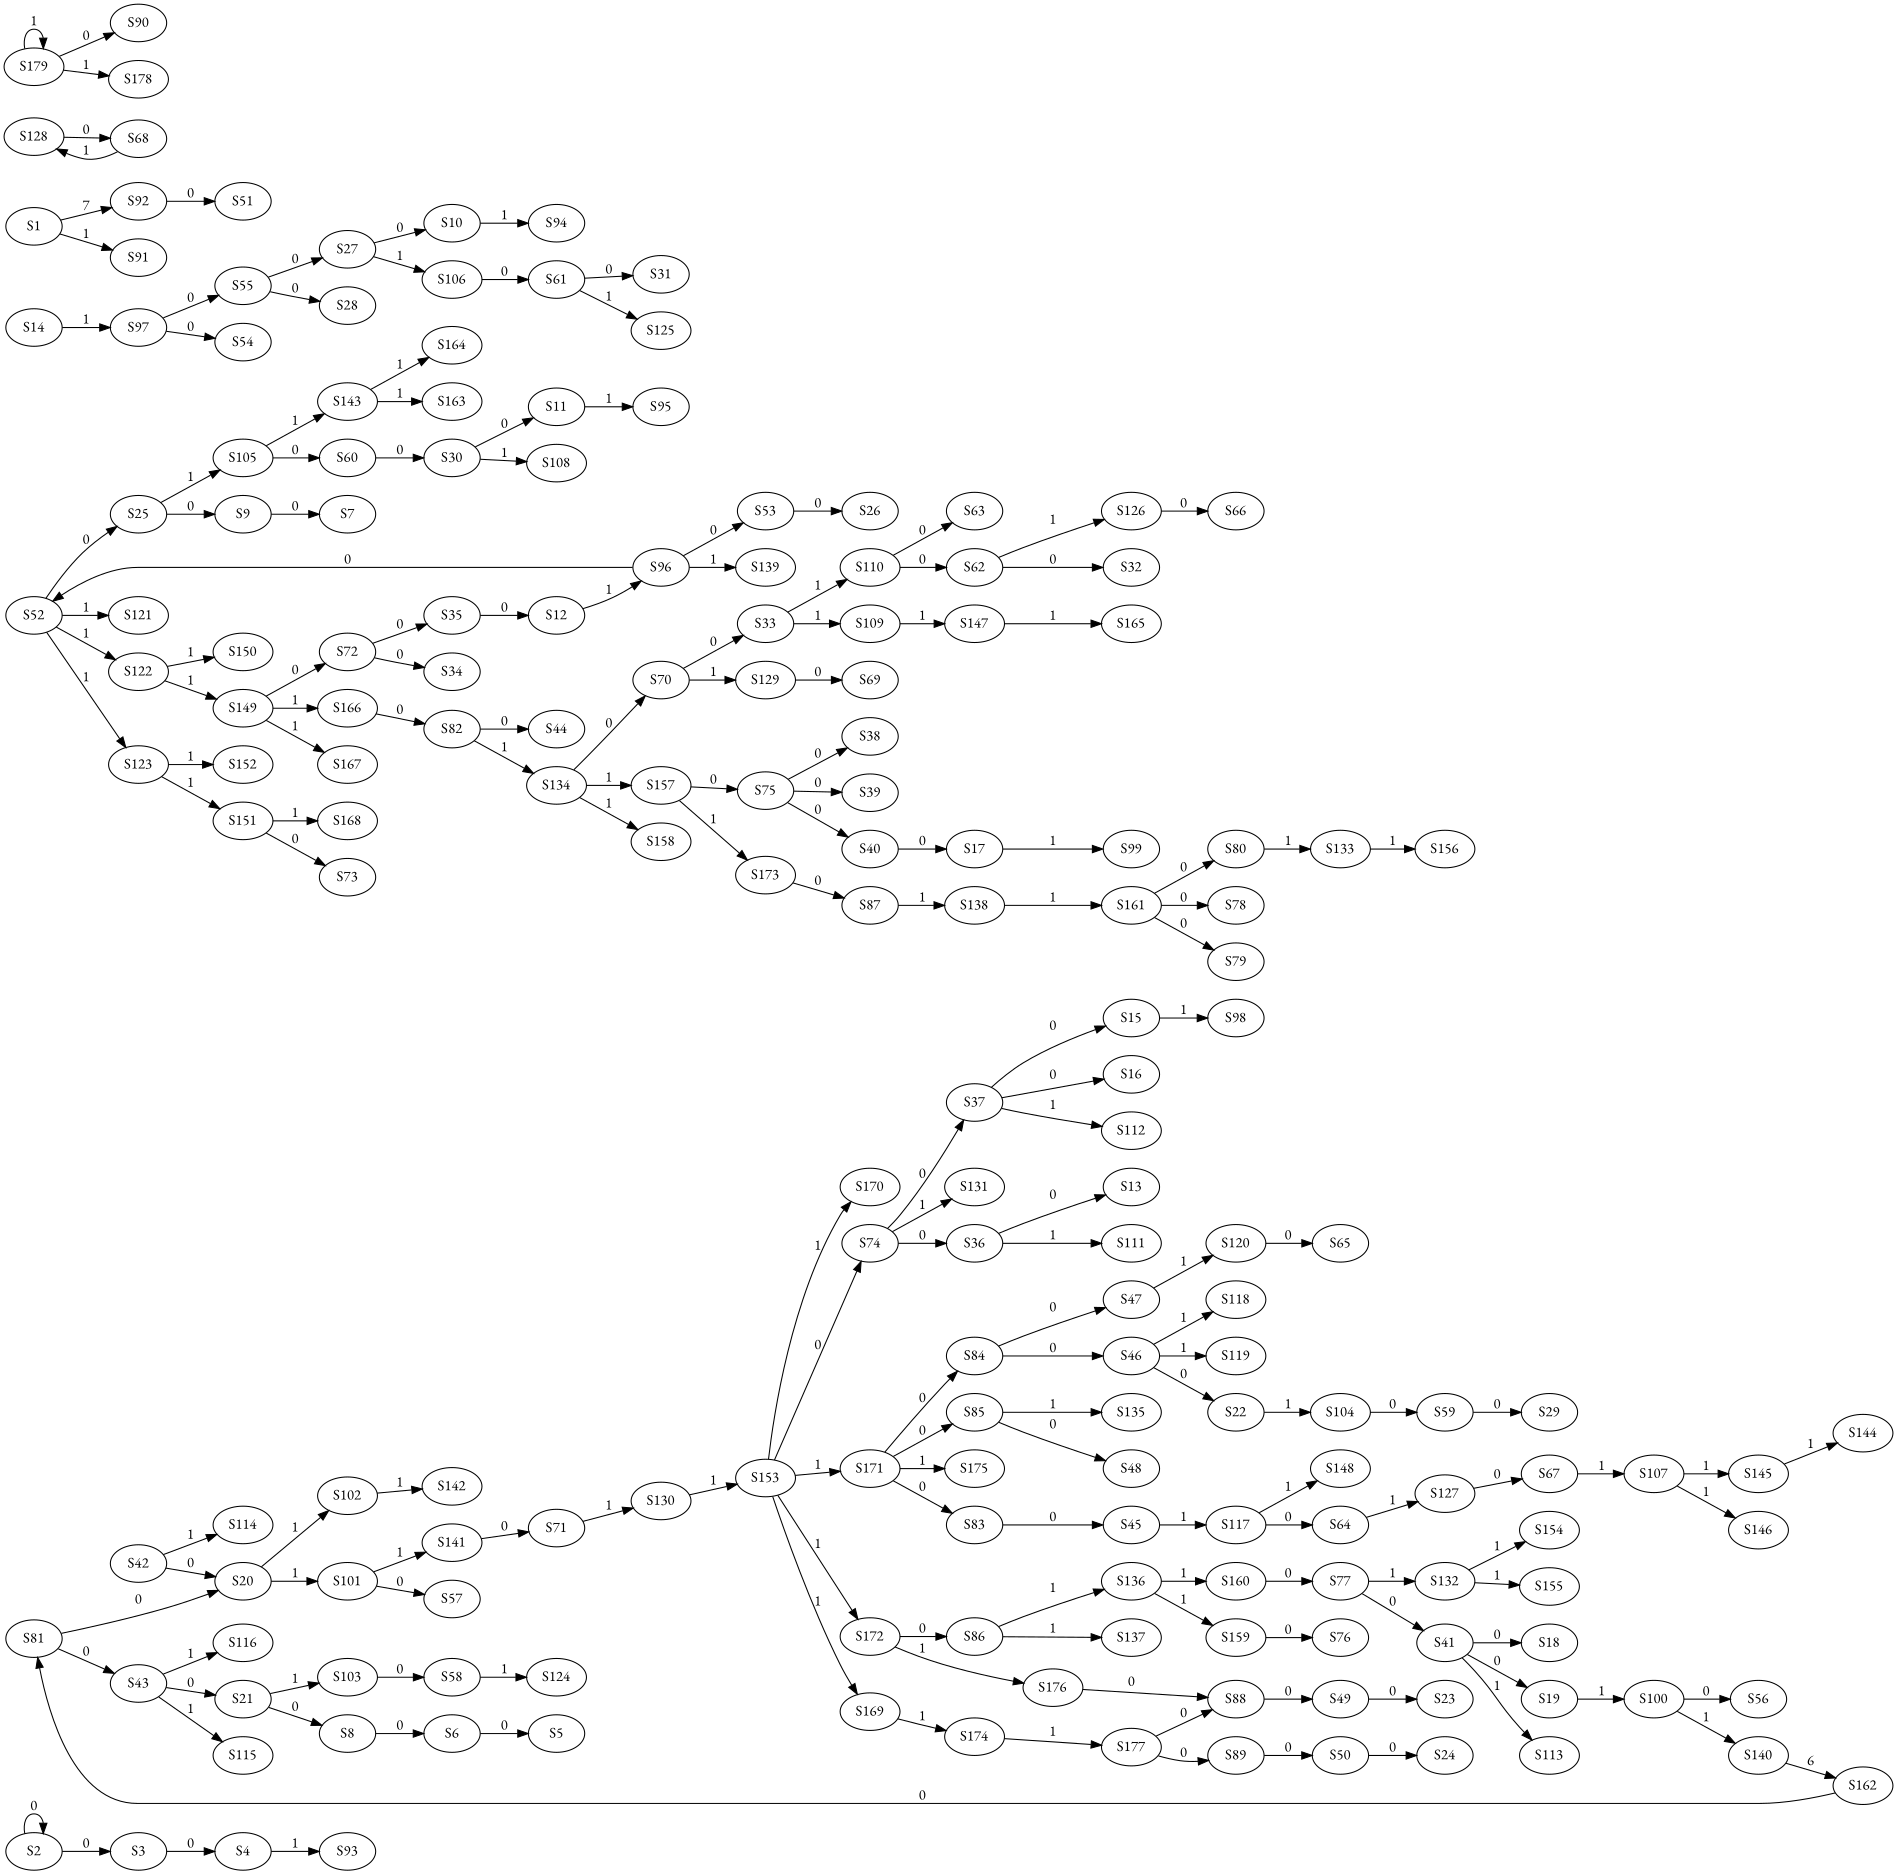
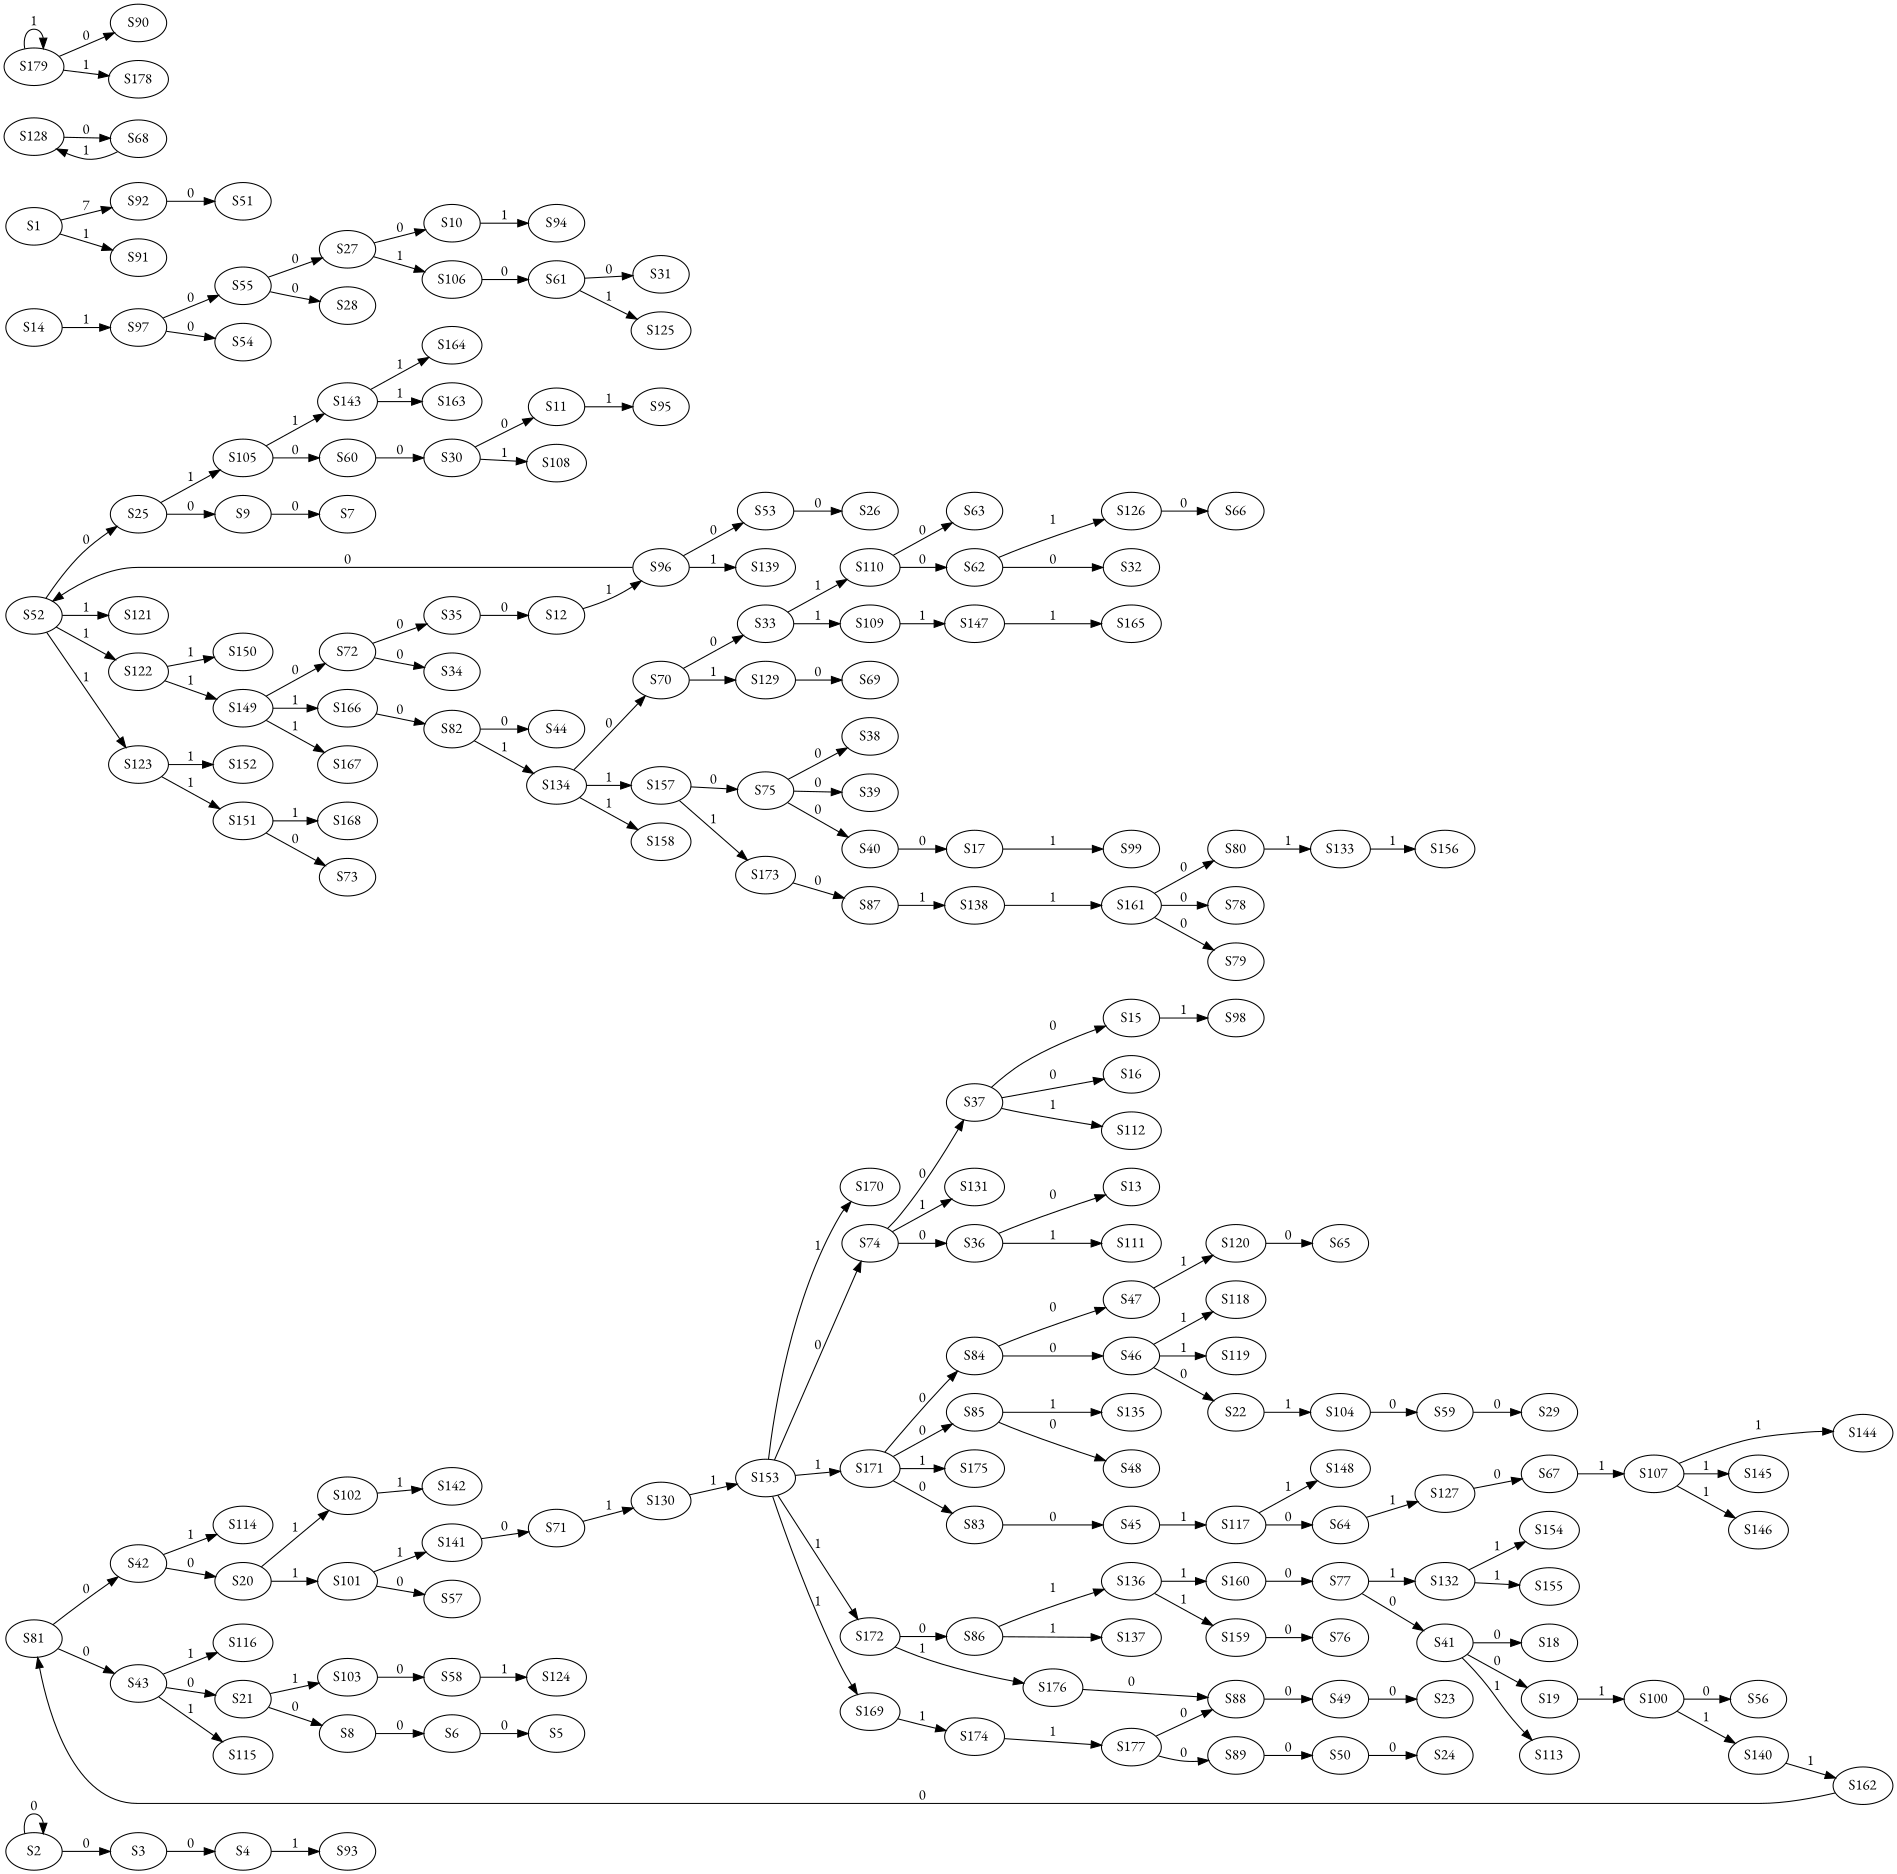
(1806, 1455) -> (1749, 1440)
(136, 1616) -> (81, 1603)
(1811, 1761) -> (1811, 1761)
